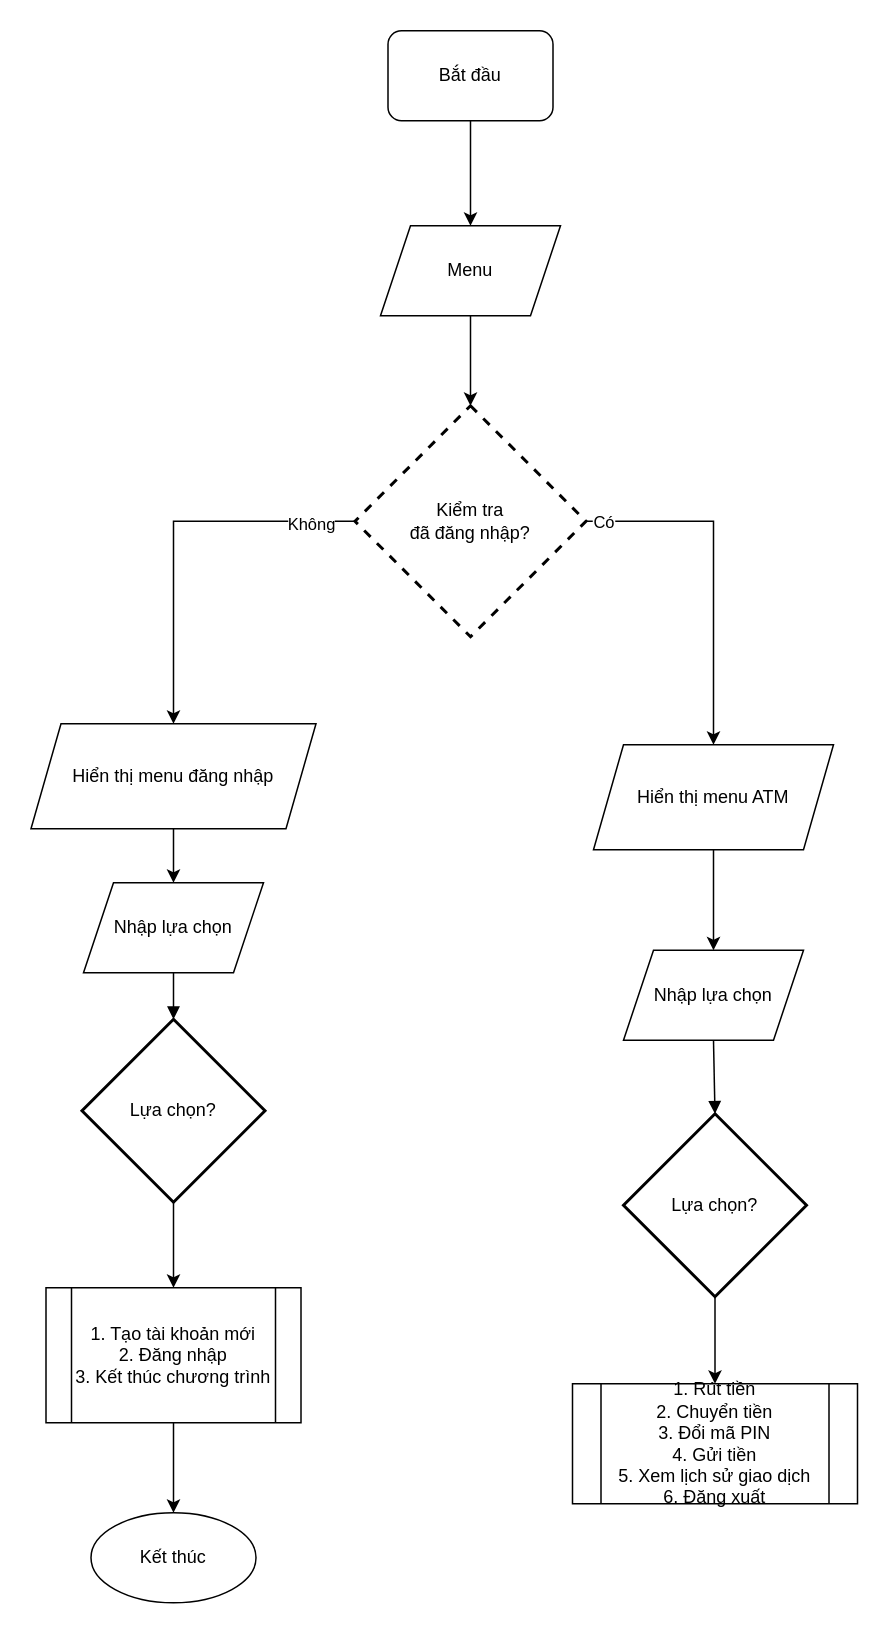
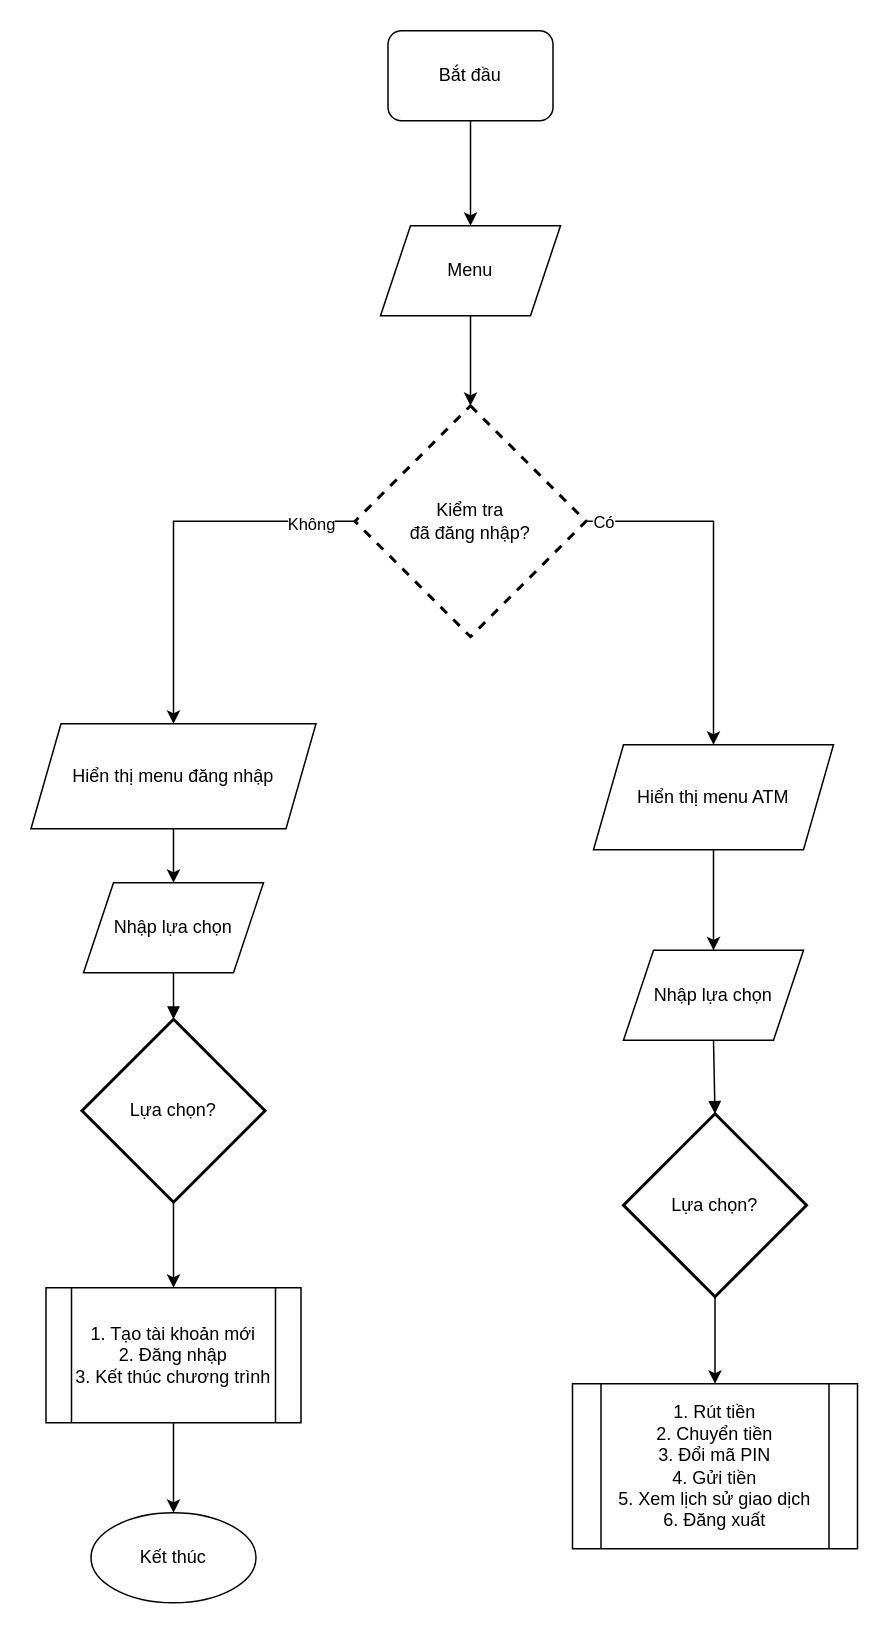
(715, 1444) -> (715, 1466)
